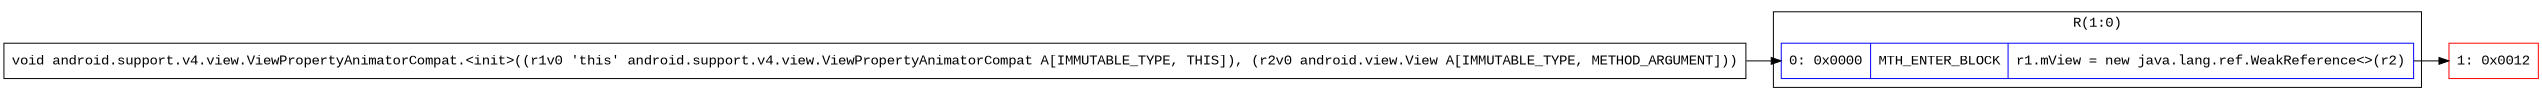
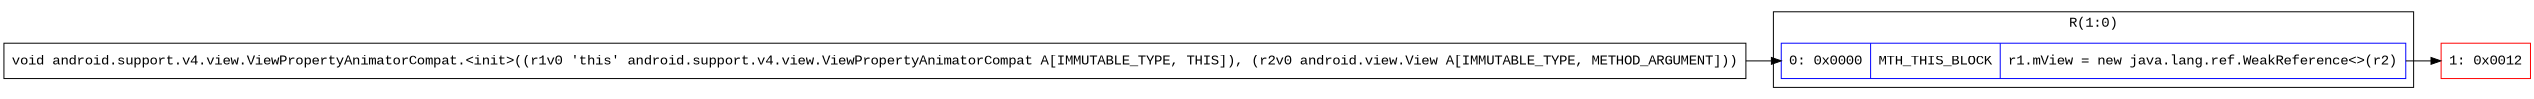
(1939, 60) -> (1935, 60)
